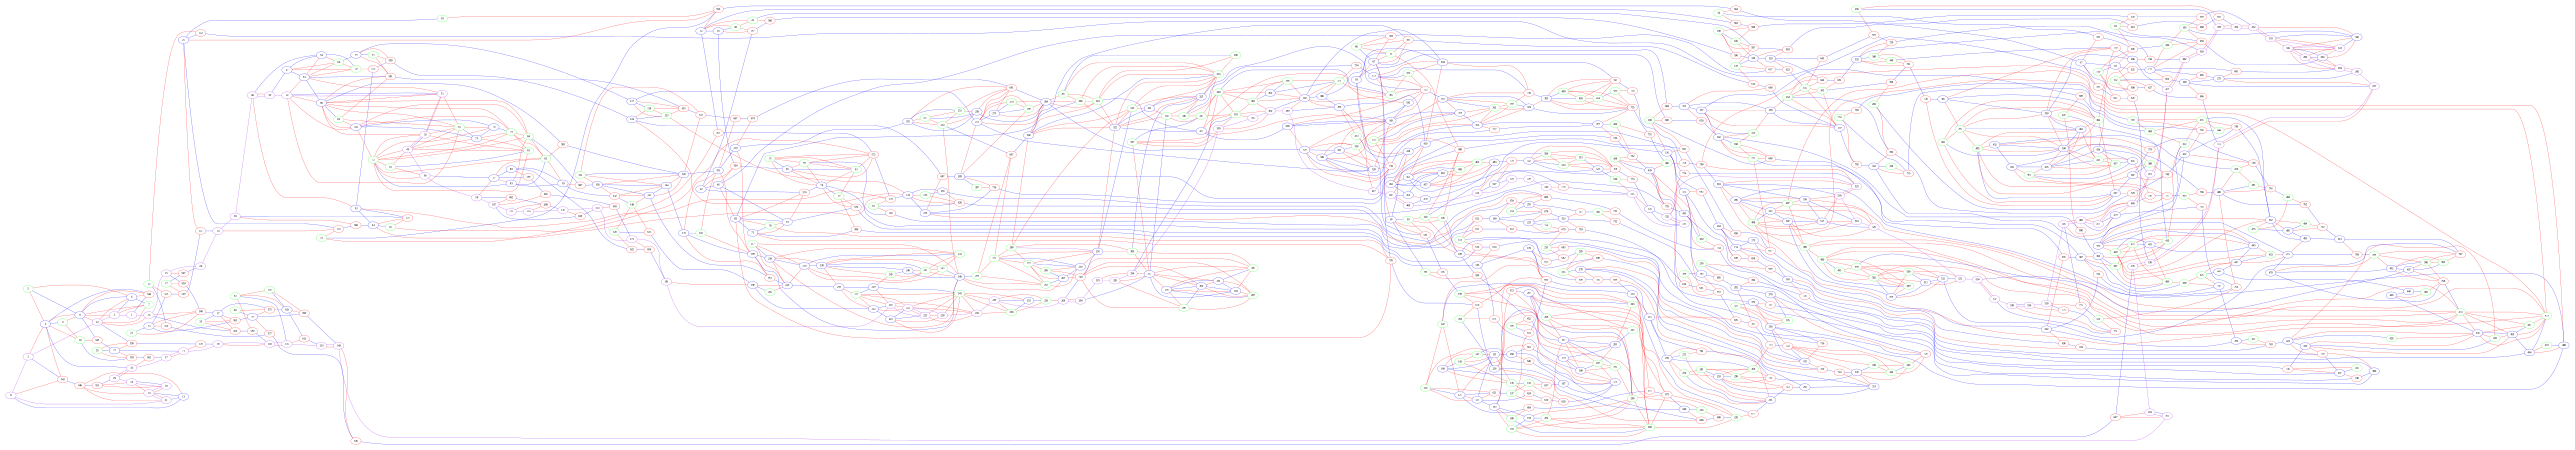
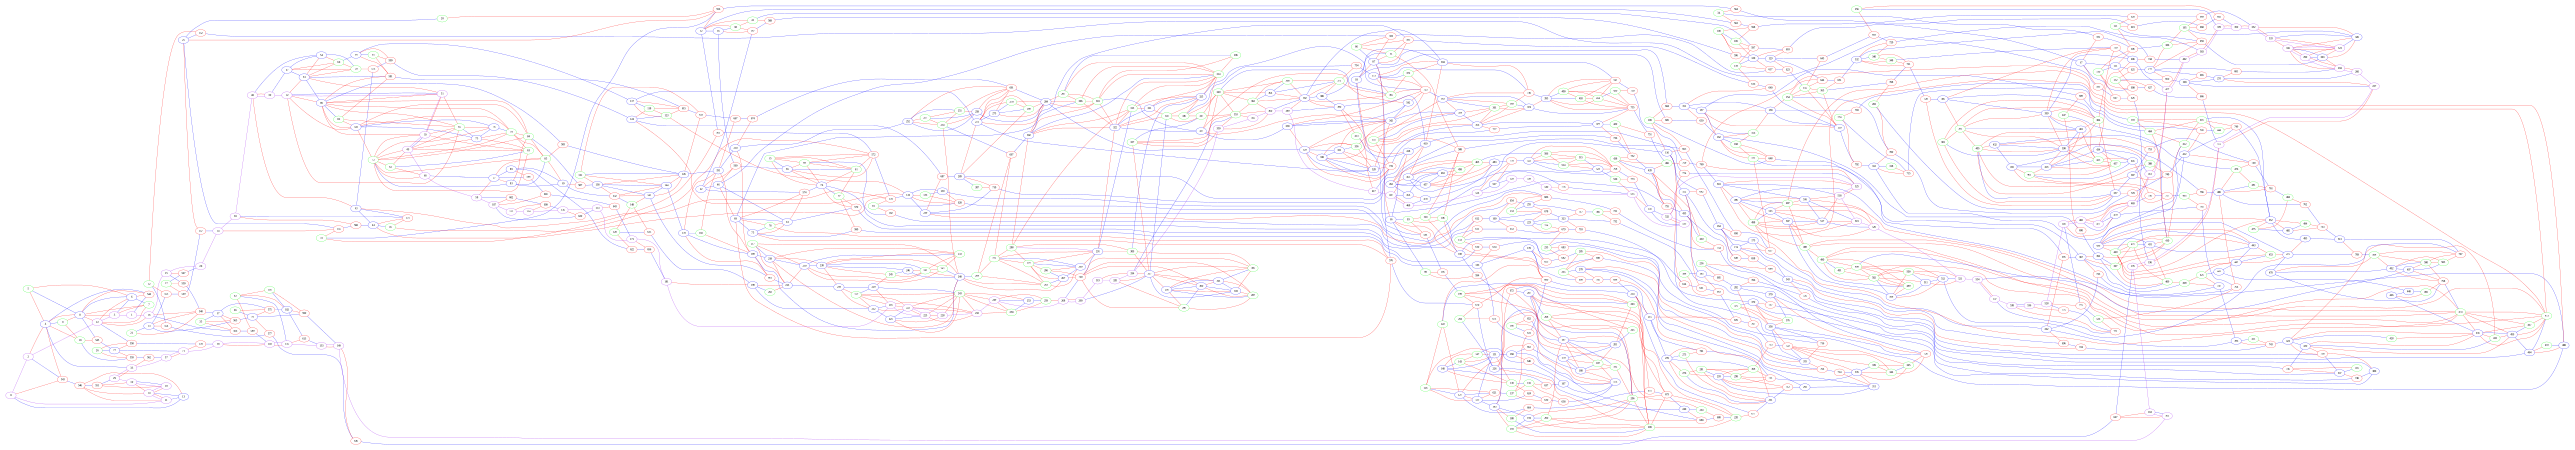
none -> (2161, 186)
(2297, 235) -> none
